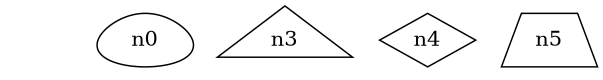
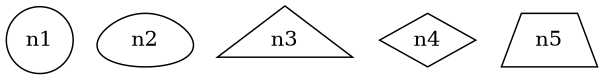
none -> (40, 40)
(145, 40) -> (145, 40)
